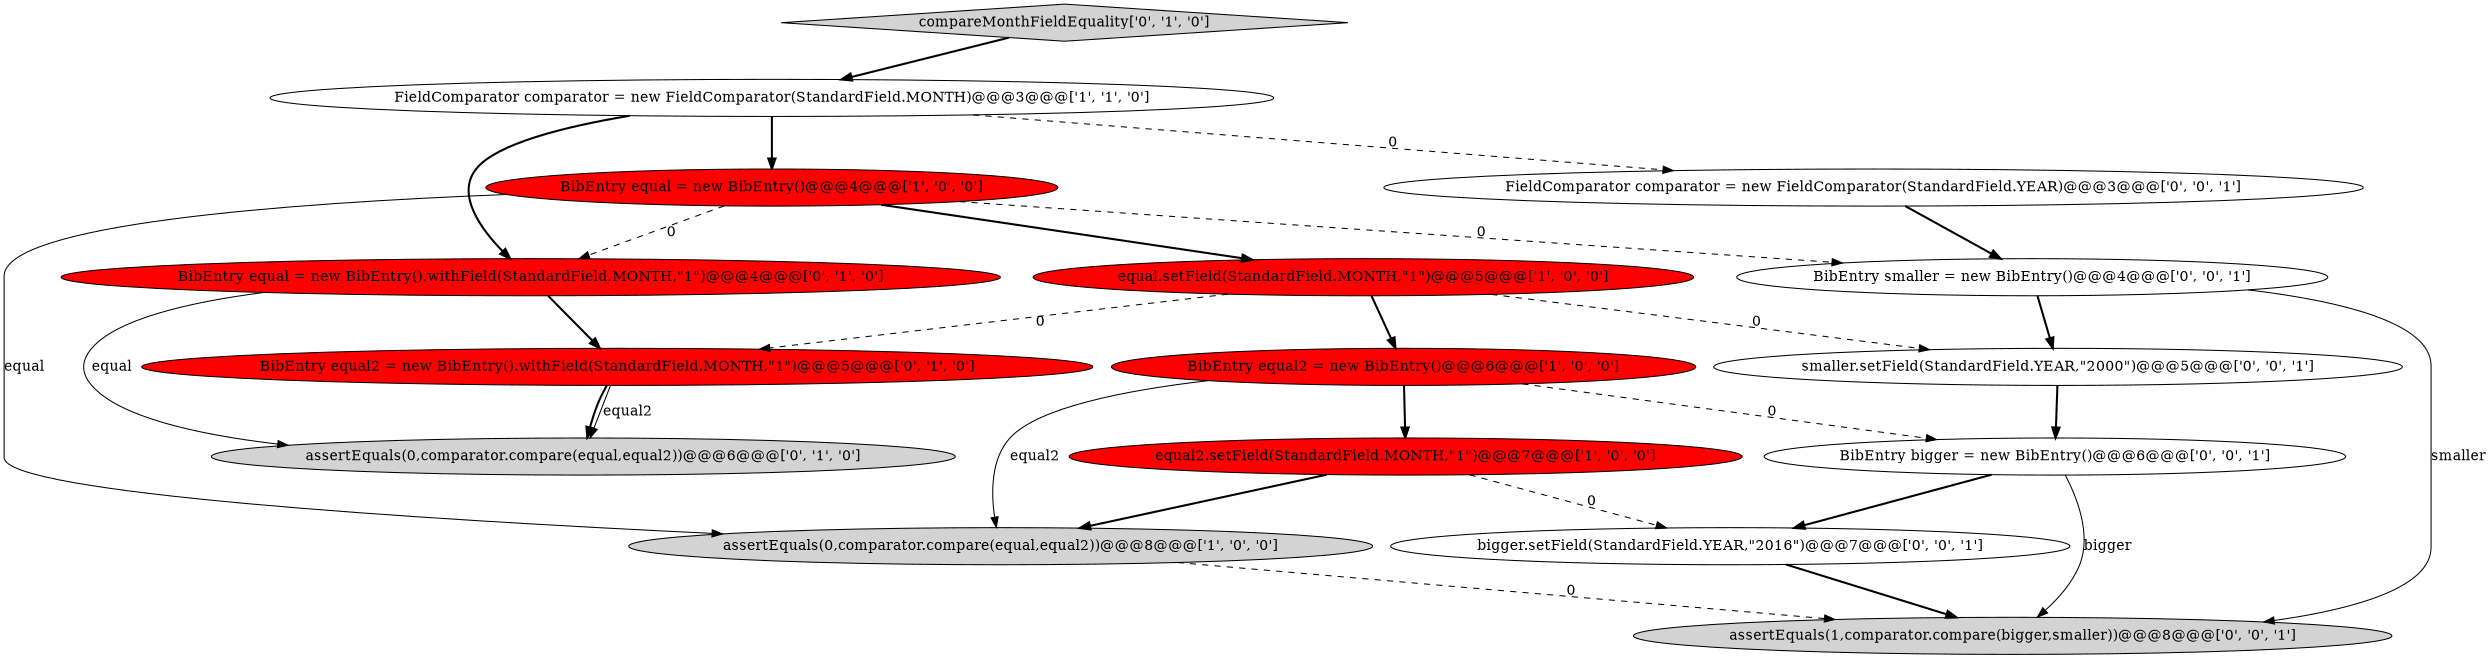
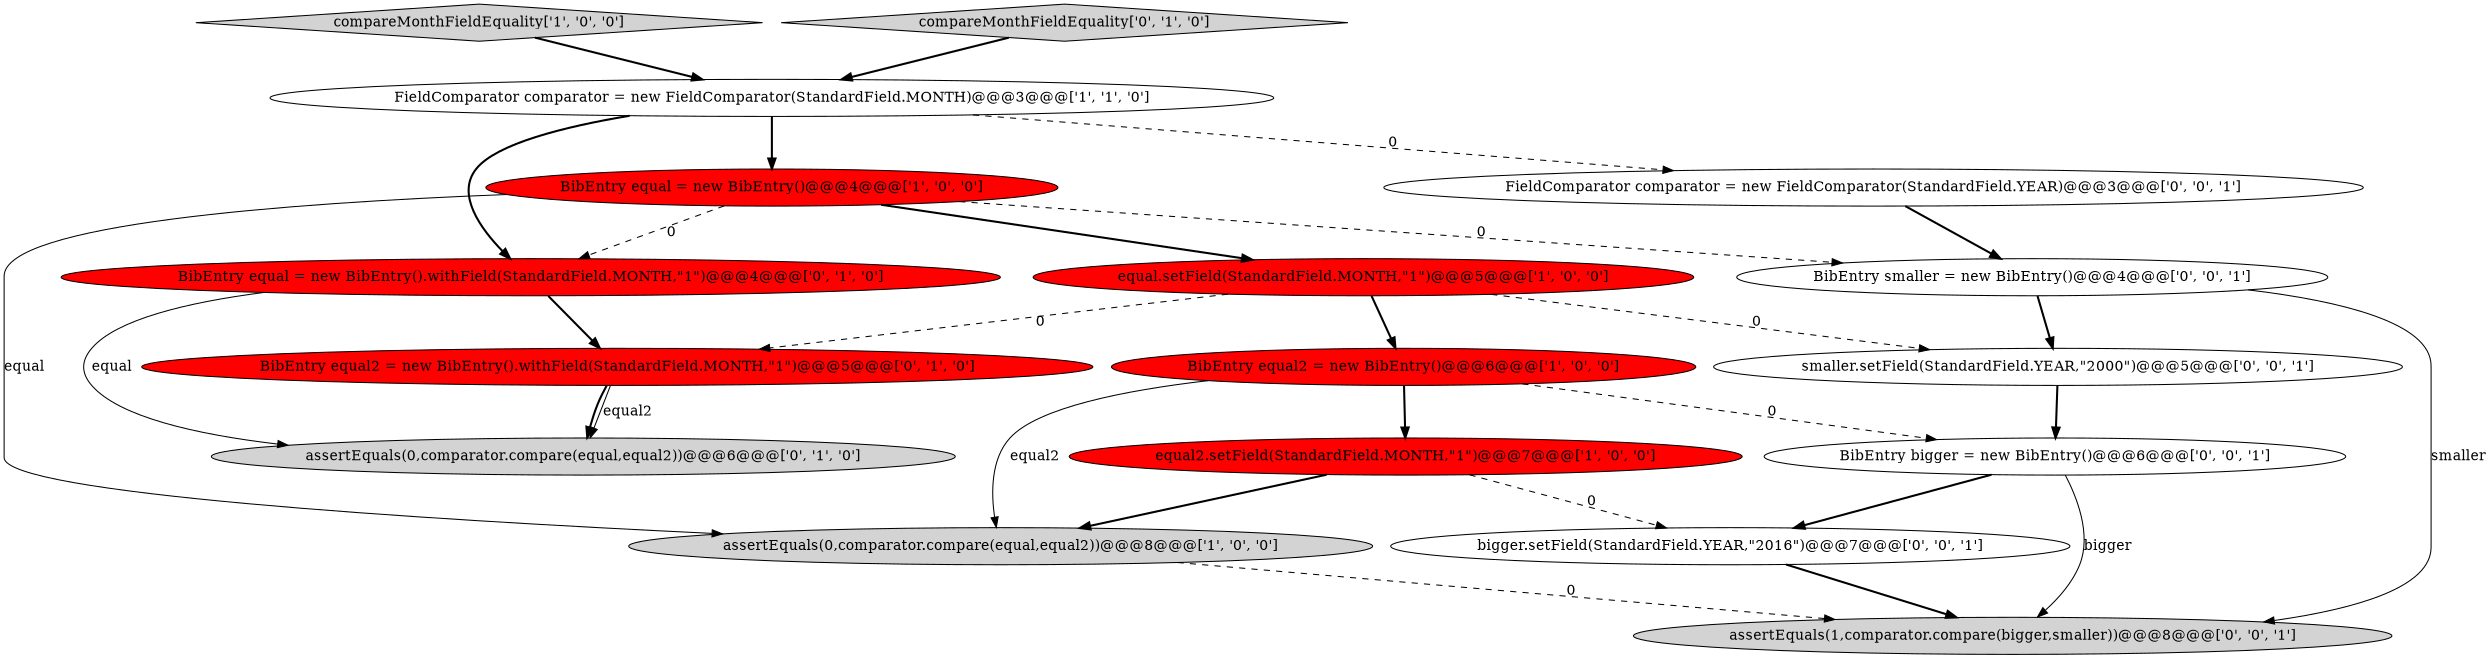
none -> (479, 23)
